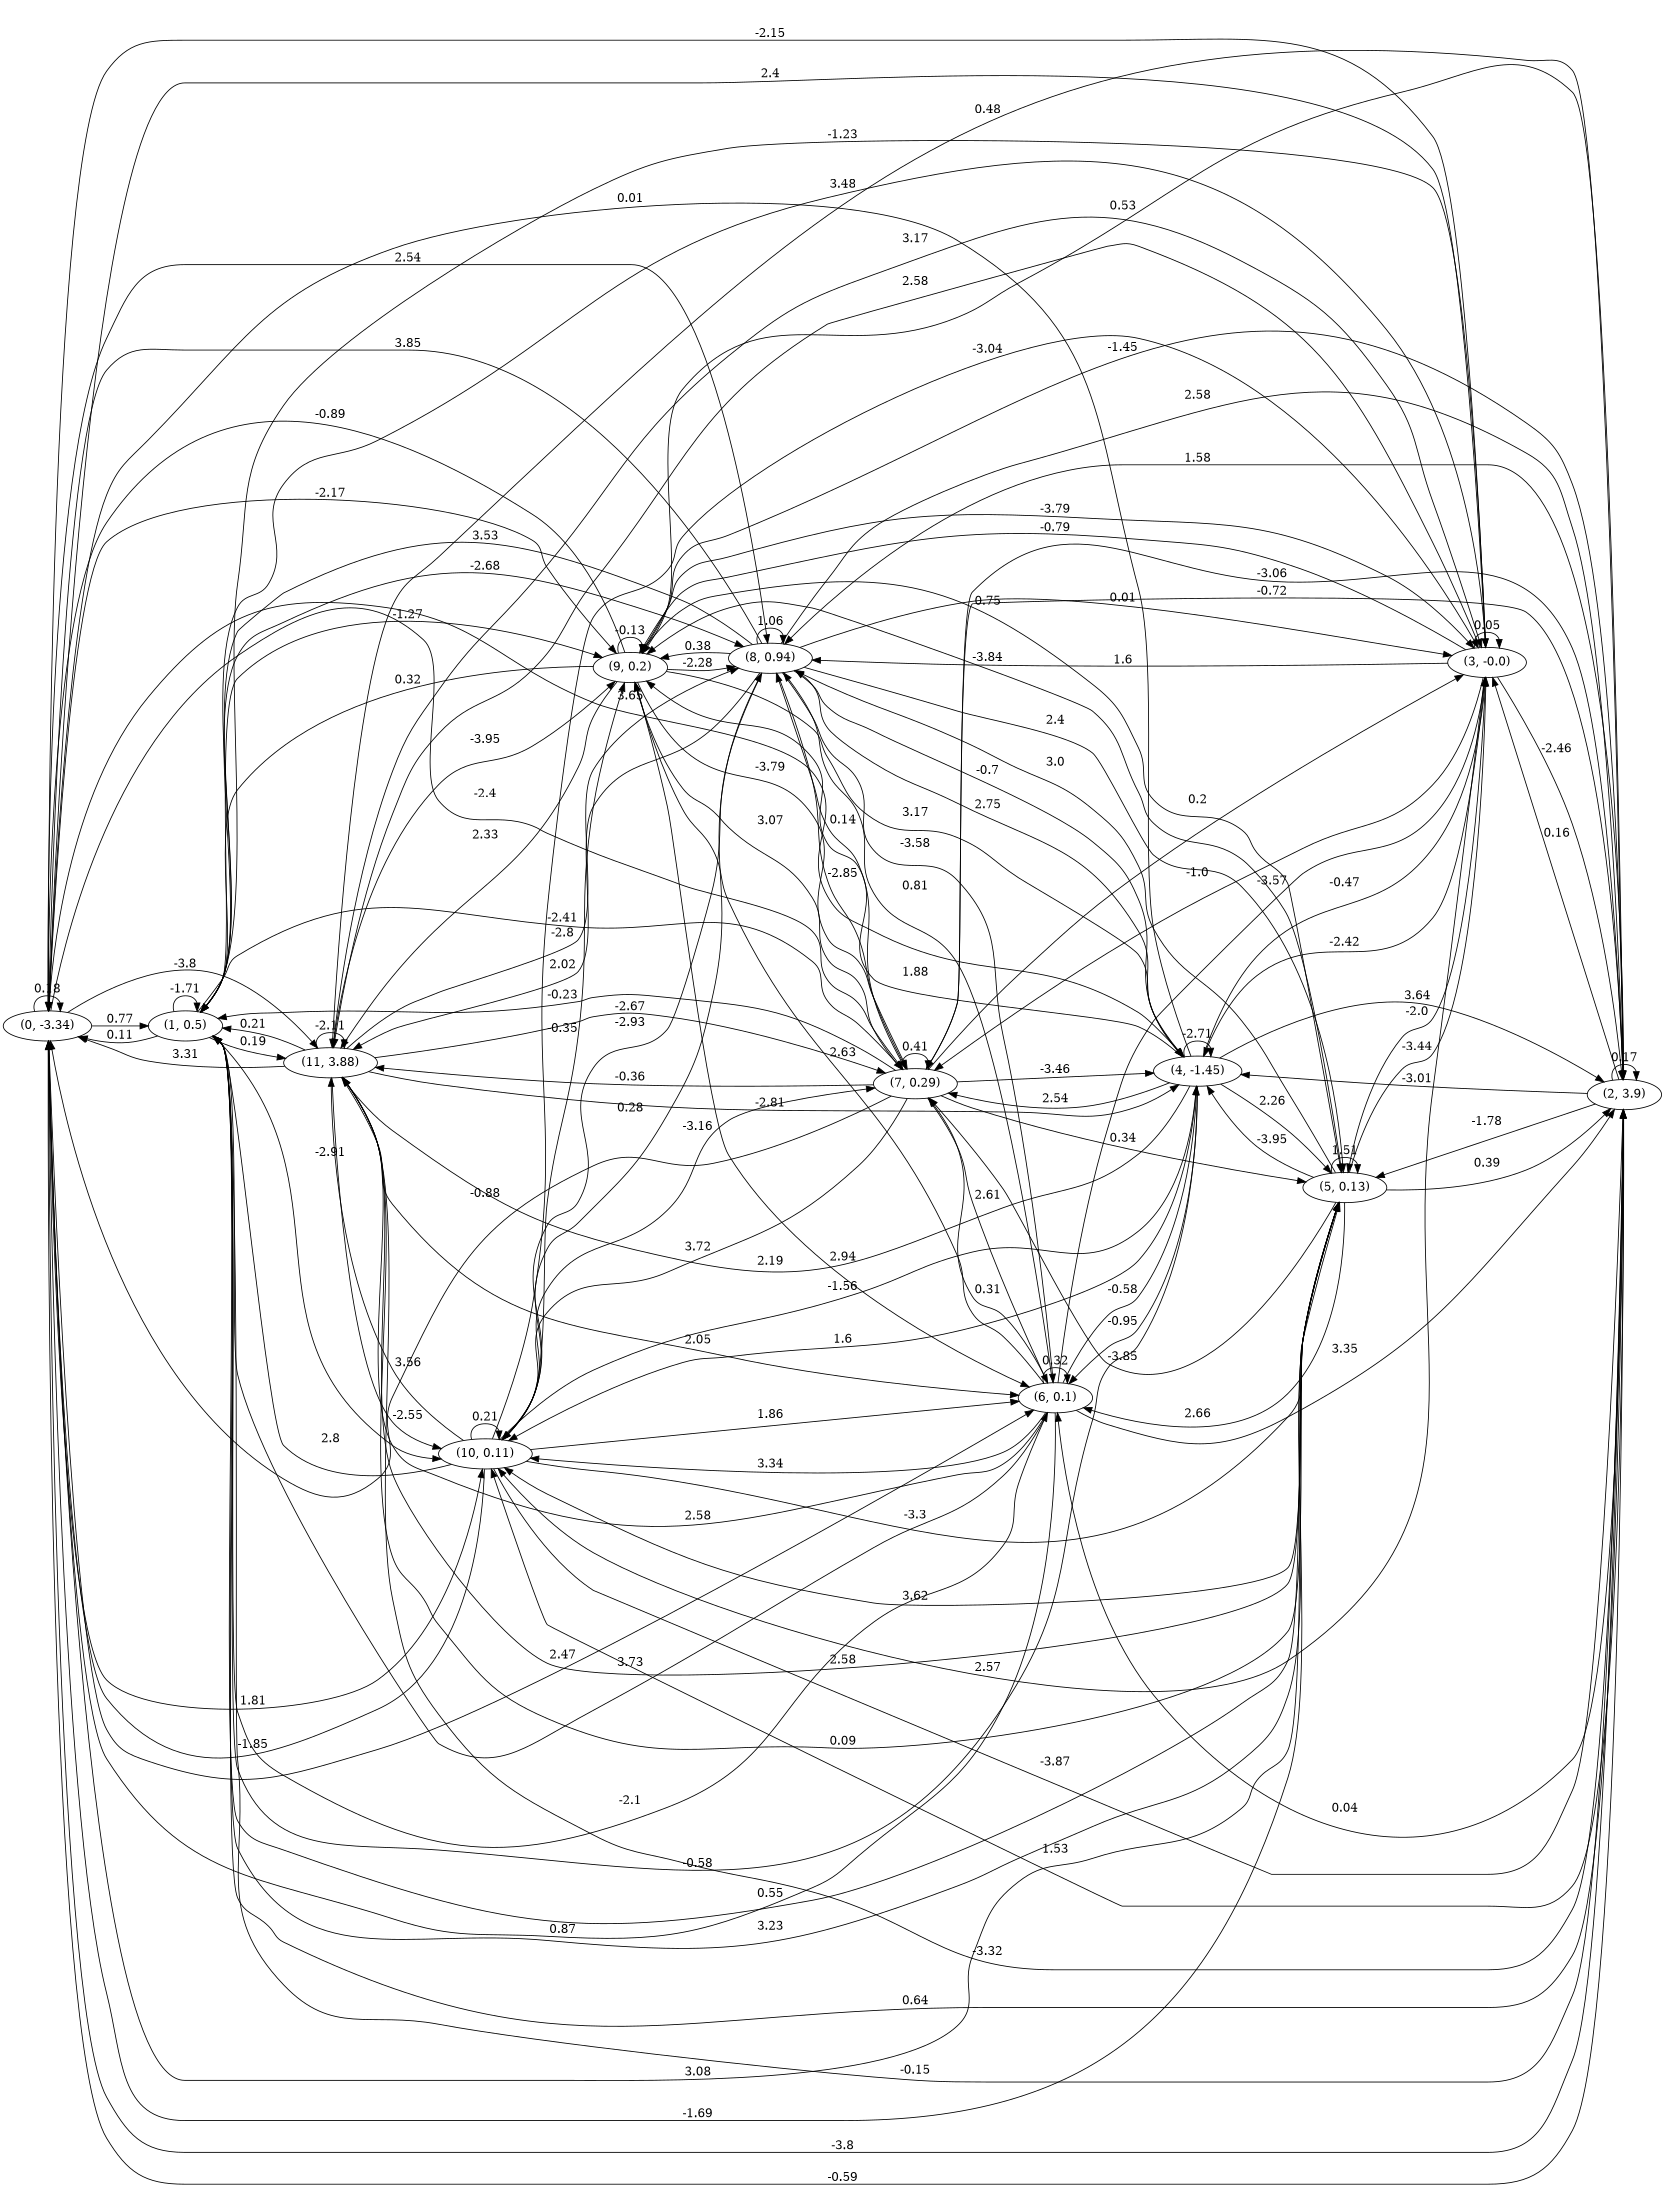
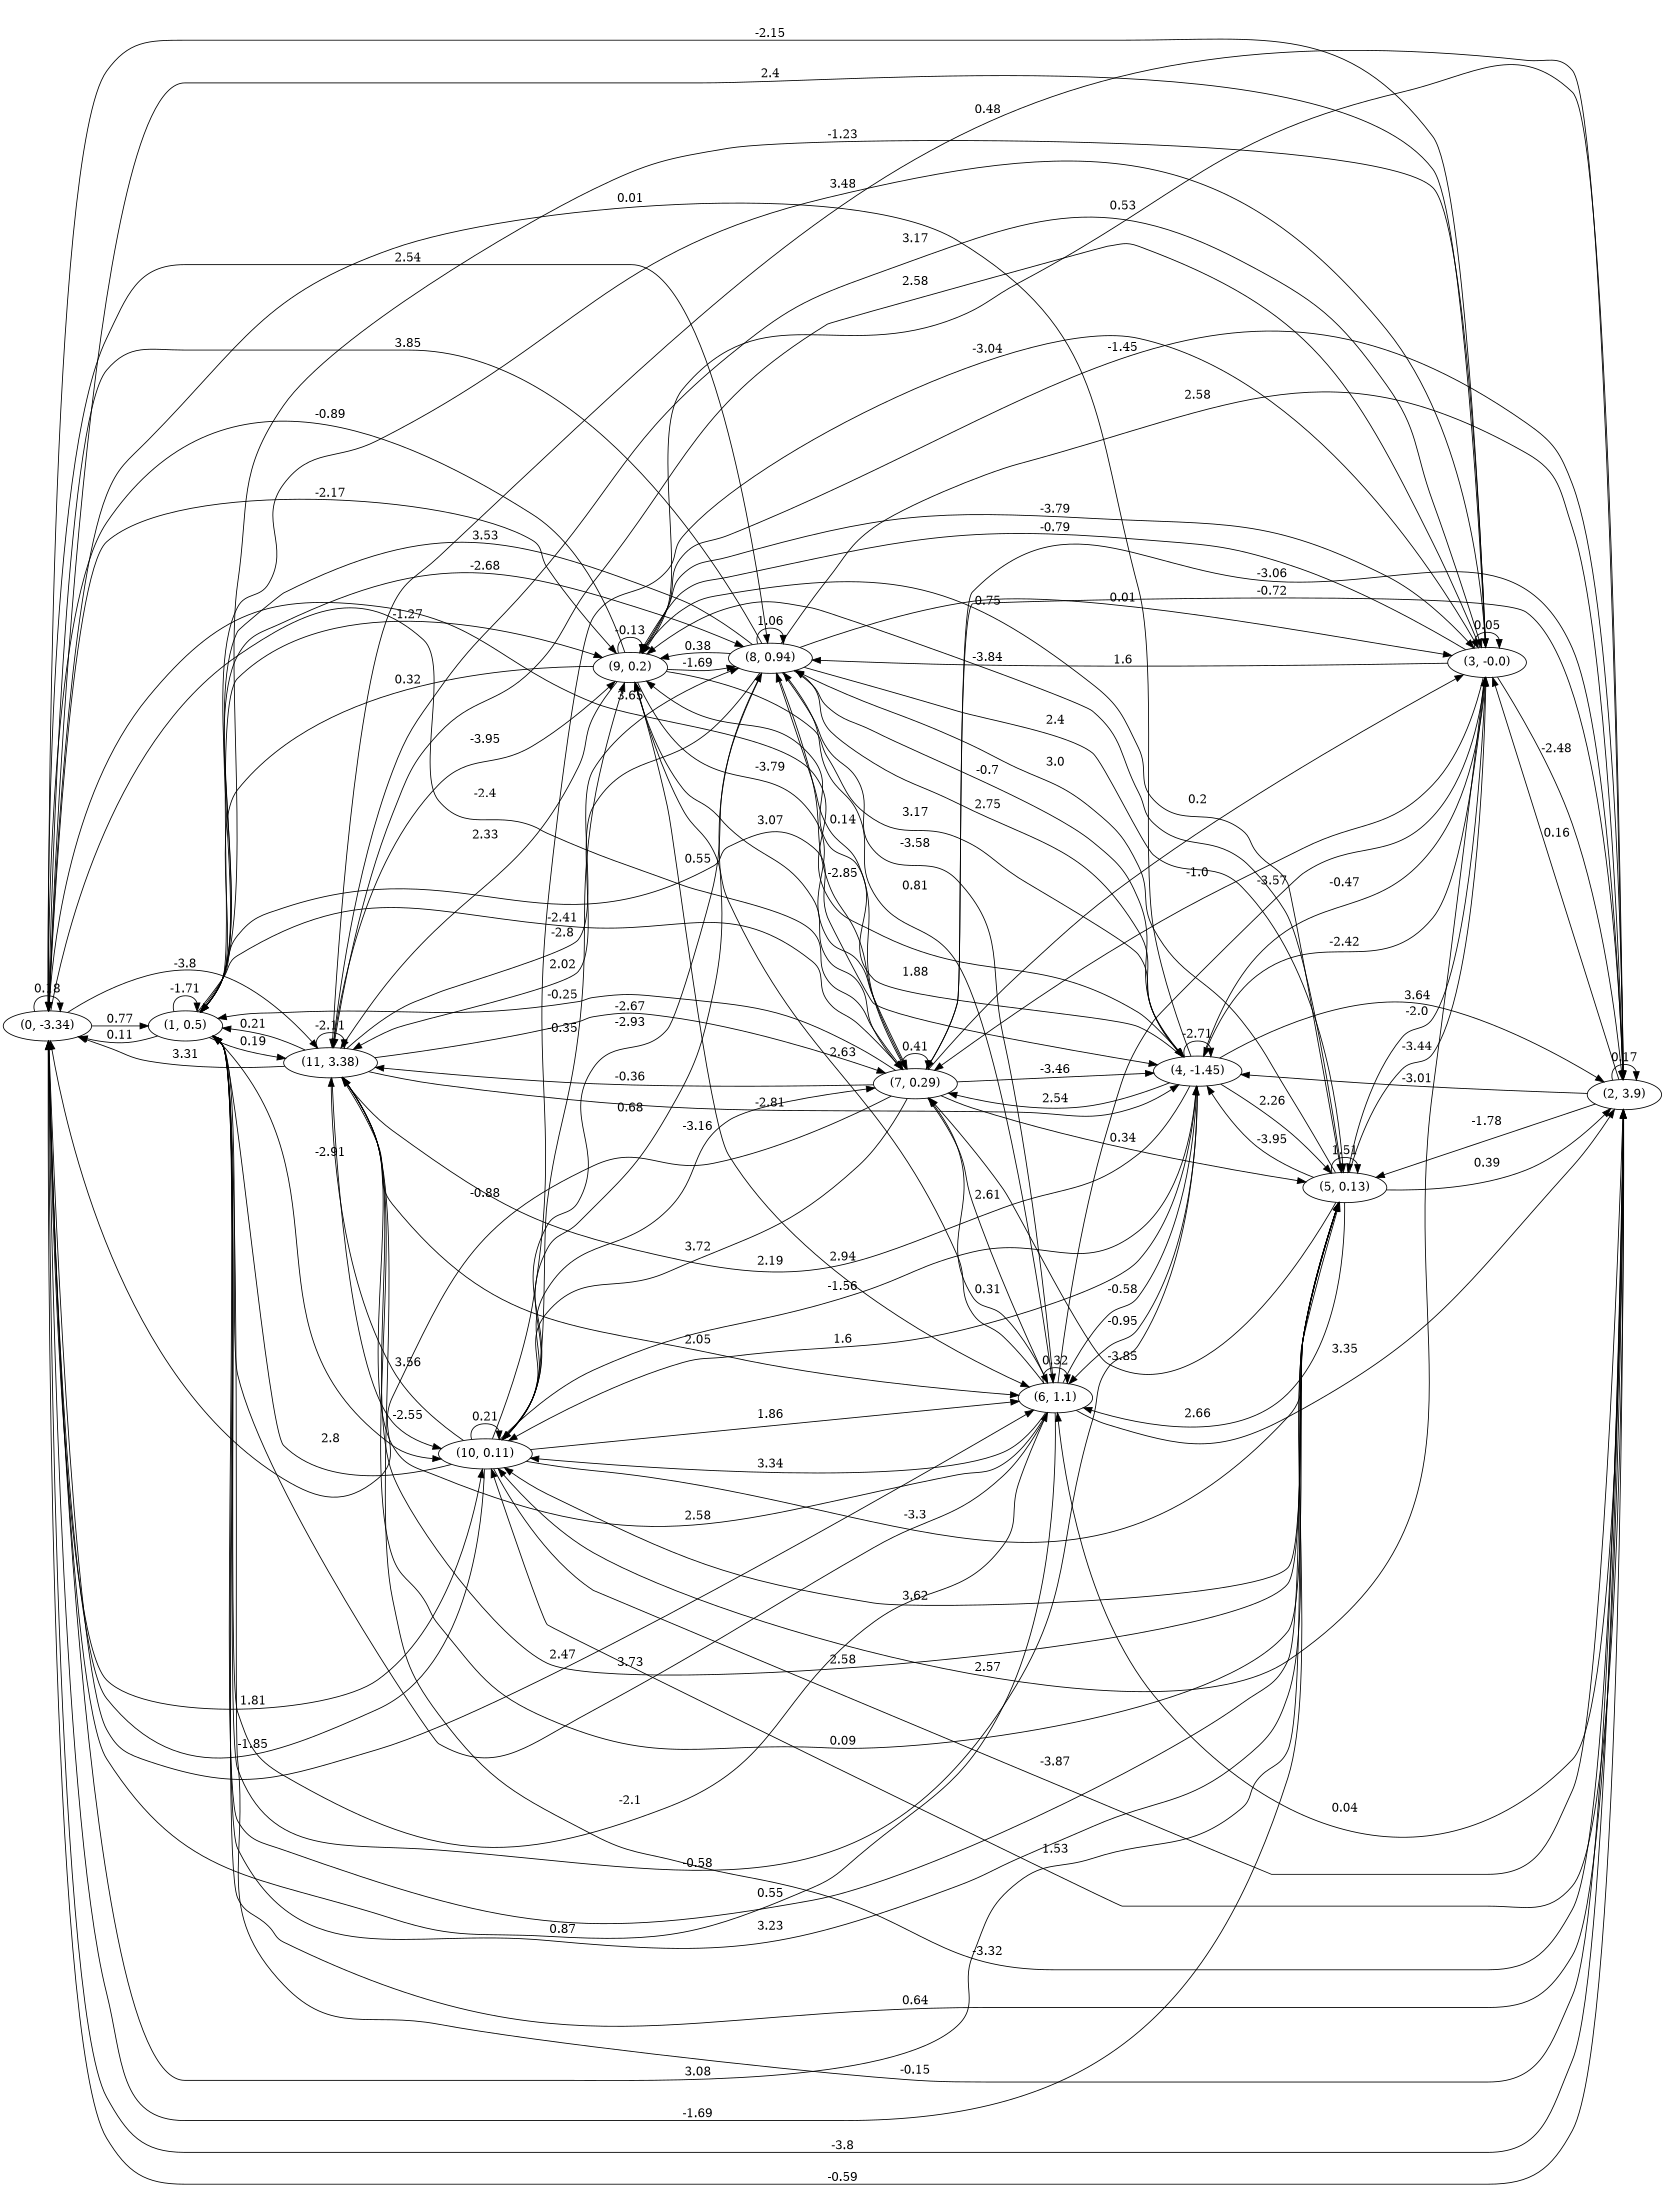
(1441, 465) -> none
(698, 664) -> (698, 664)
(1557, 749) -> (1557, 749)
none -> (709, 868)
(563, 995) -> (563, 995)
(331, 1063) -> (331, 1063)
(630, 1108) -> (630, 1108)
(1055, 1398) -> (1055, 1398)
